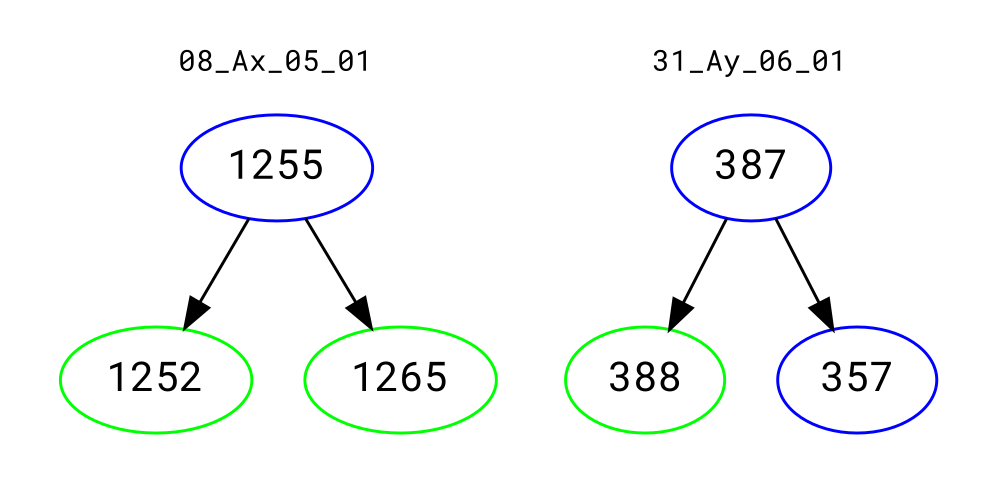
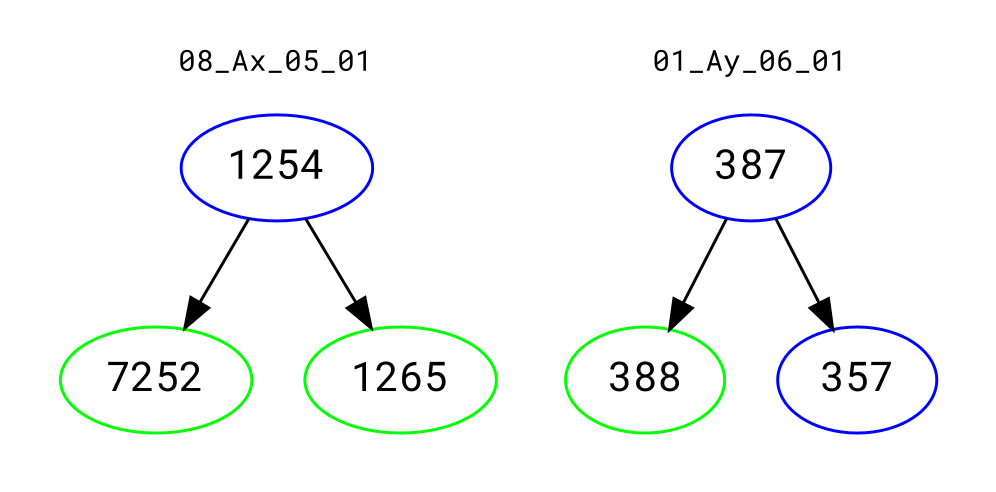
(751, 63) -> (751, 63)
(277, 168) -> (277, 168)
(156, 380) -> (156, 380)
